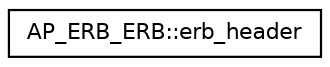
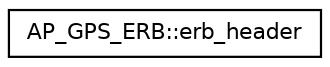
(165, 33) -> (165, 33)
